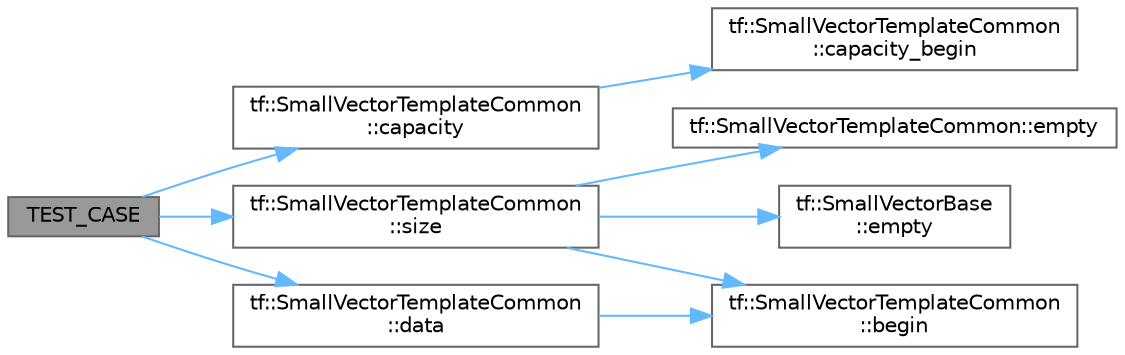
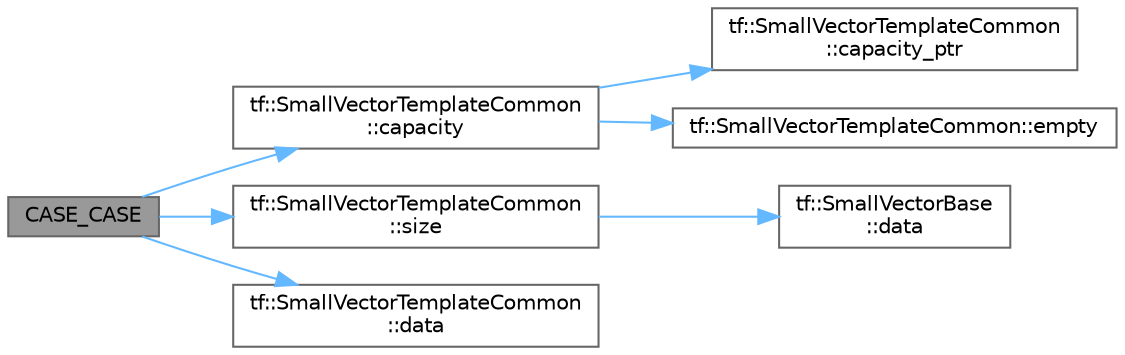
(895, 39) -> (895, 39)
(668, 168) -> (625, 122)
(84, 217) -> (84, 217)
(895, 217) -> (895, 217)
(895, 316) -> none
